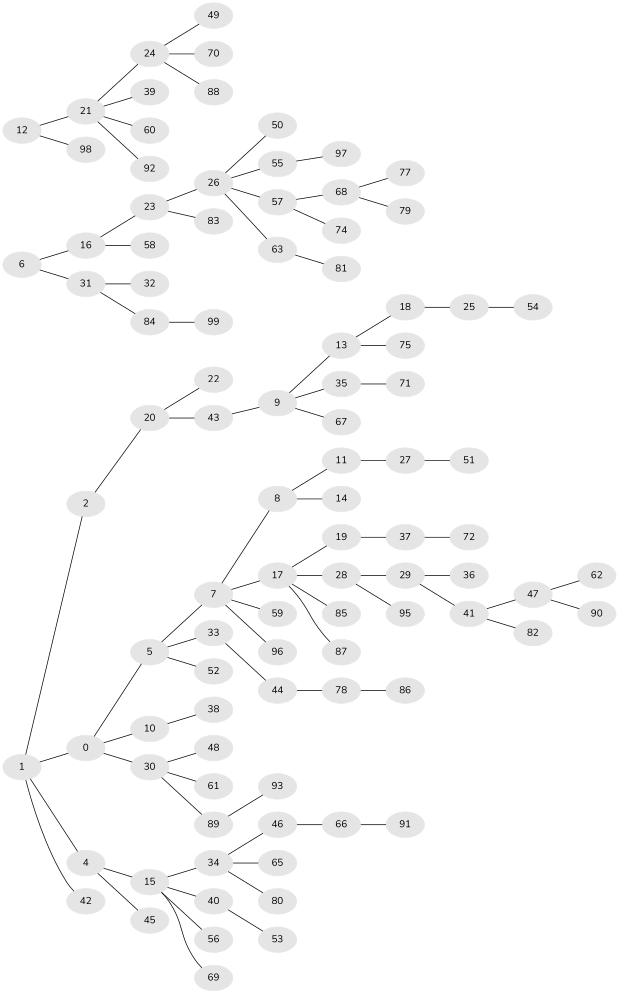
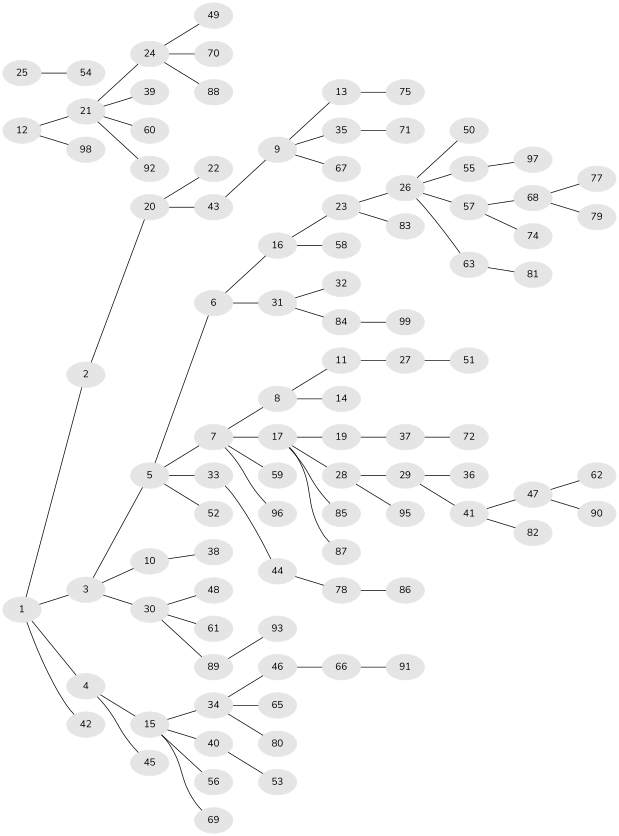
(405, 307) -> none
none -> (182, 389)
(86, 748) -> (86, 590)
